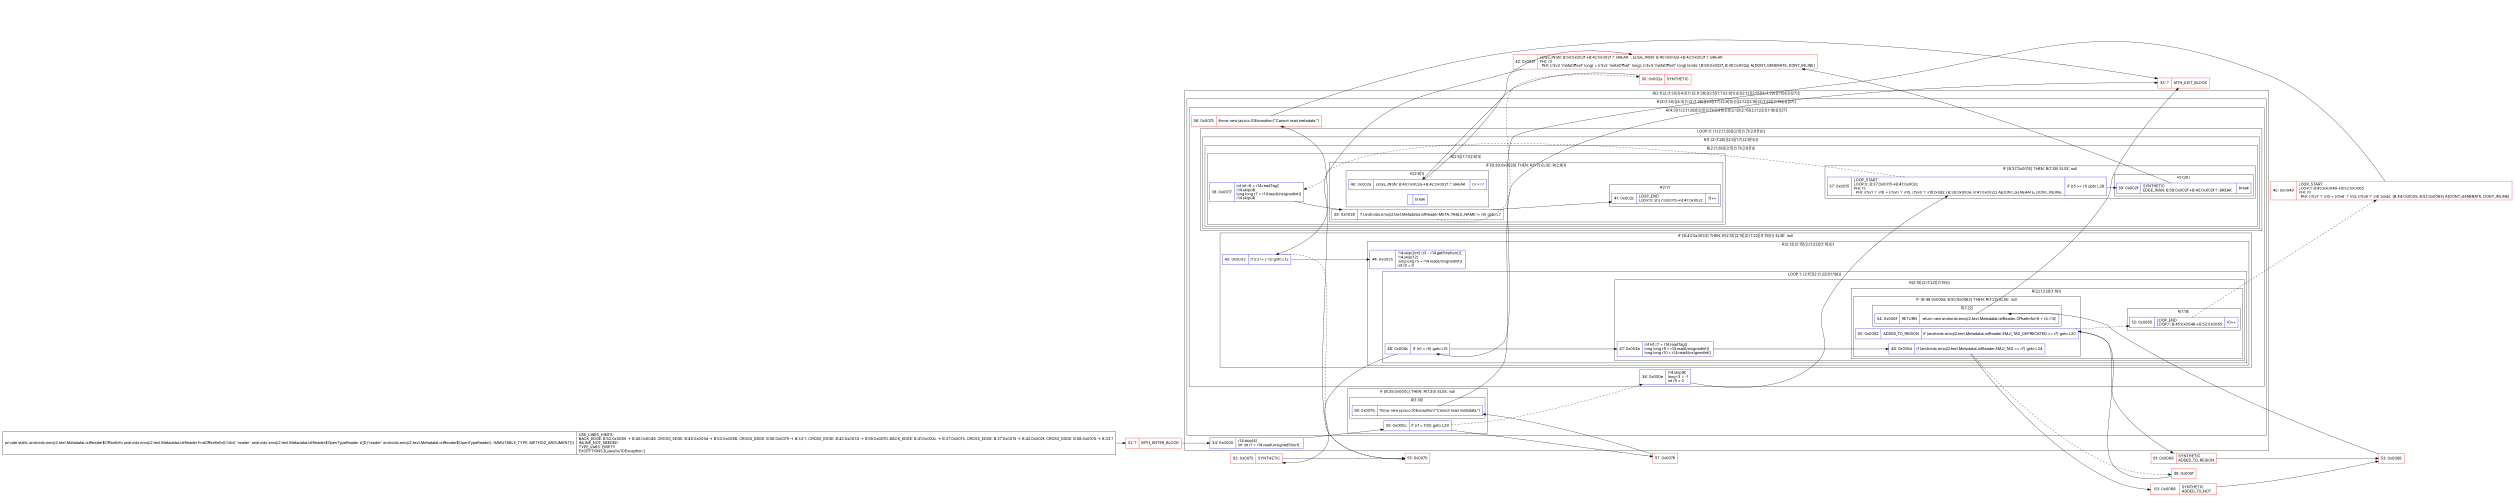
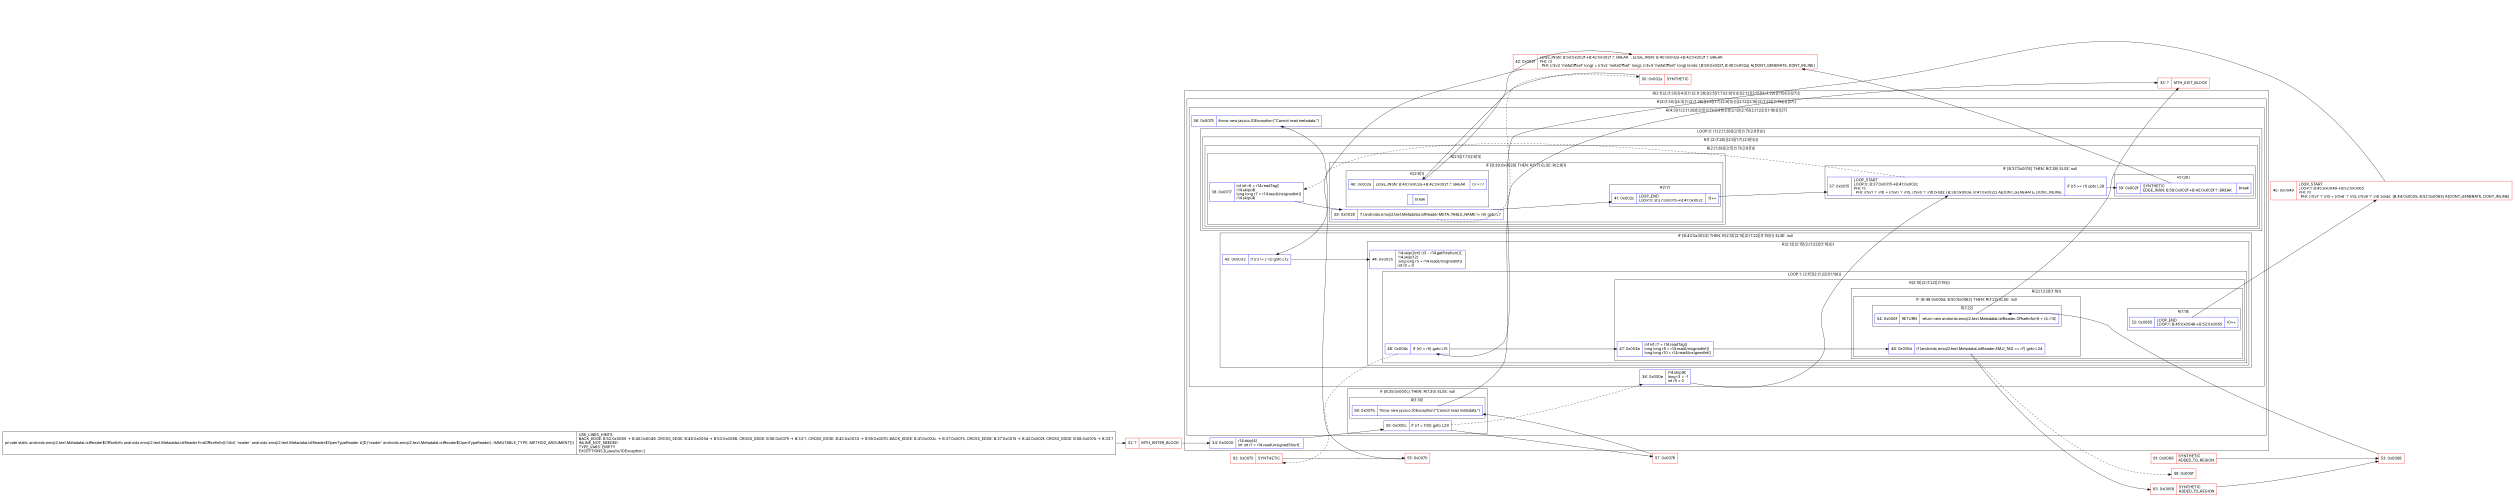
(1709, 40) -> none
(1257, 121) -> (1257, 121)
none -> (1771, 194)
(2283, 259) -> (2283, 259)
(1967, 334) -> none
(1326, 361) -> none
(1328, 400) -> (1326, 404)
(2197, 491) -> (2197, 491)
